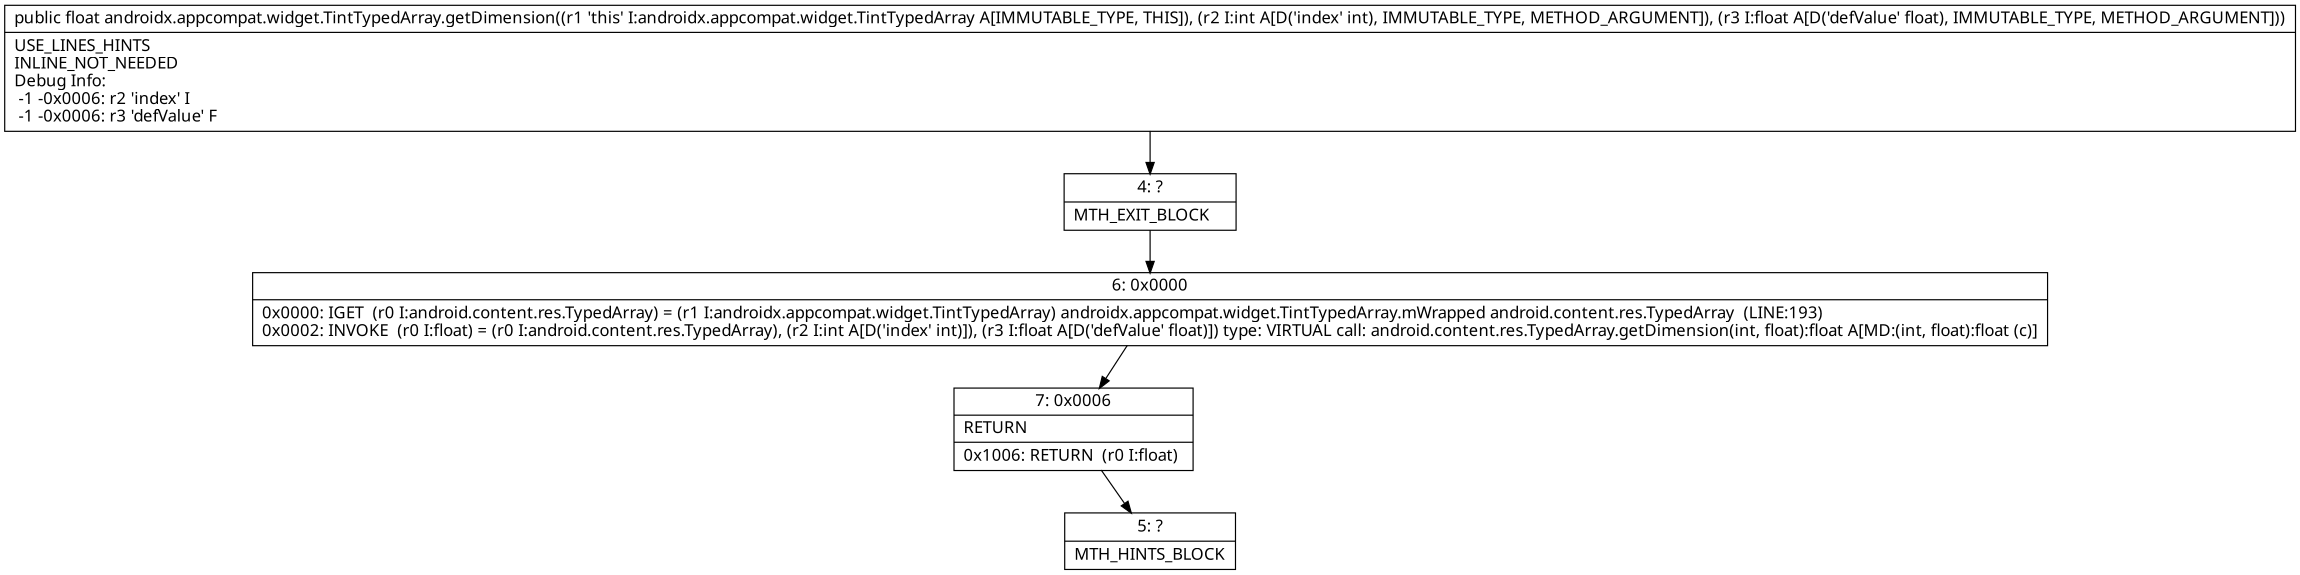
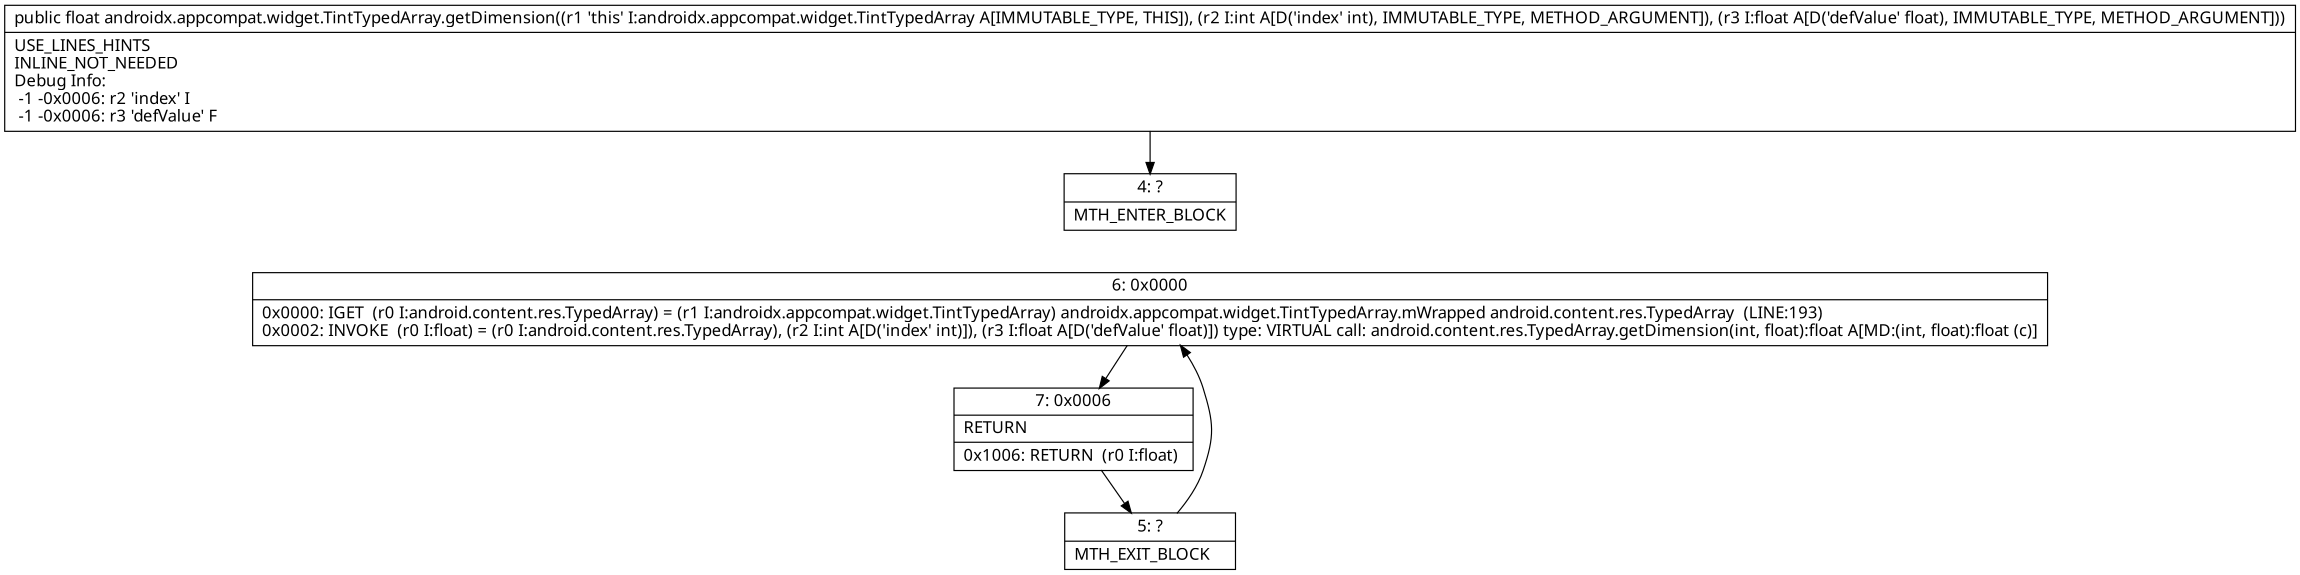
(1142, 216) -> (1150, 216)
(1150, 246) -> (1211, 436)
(1150, 555) -> (1142, 555)
